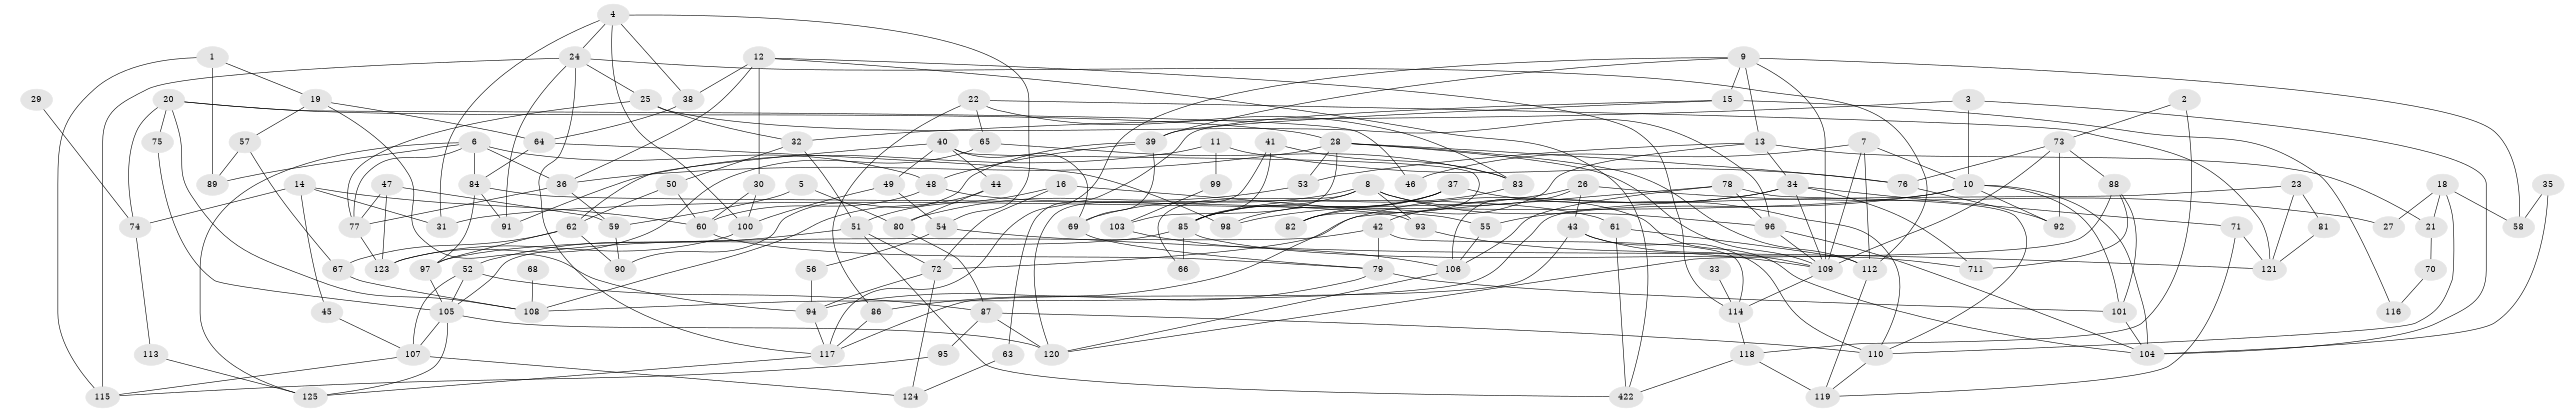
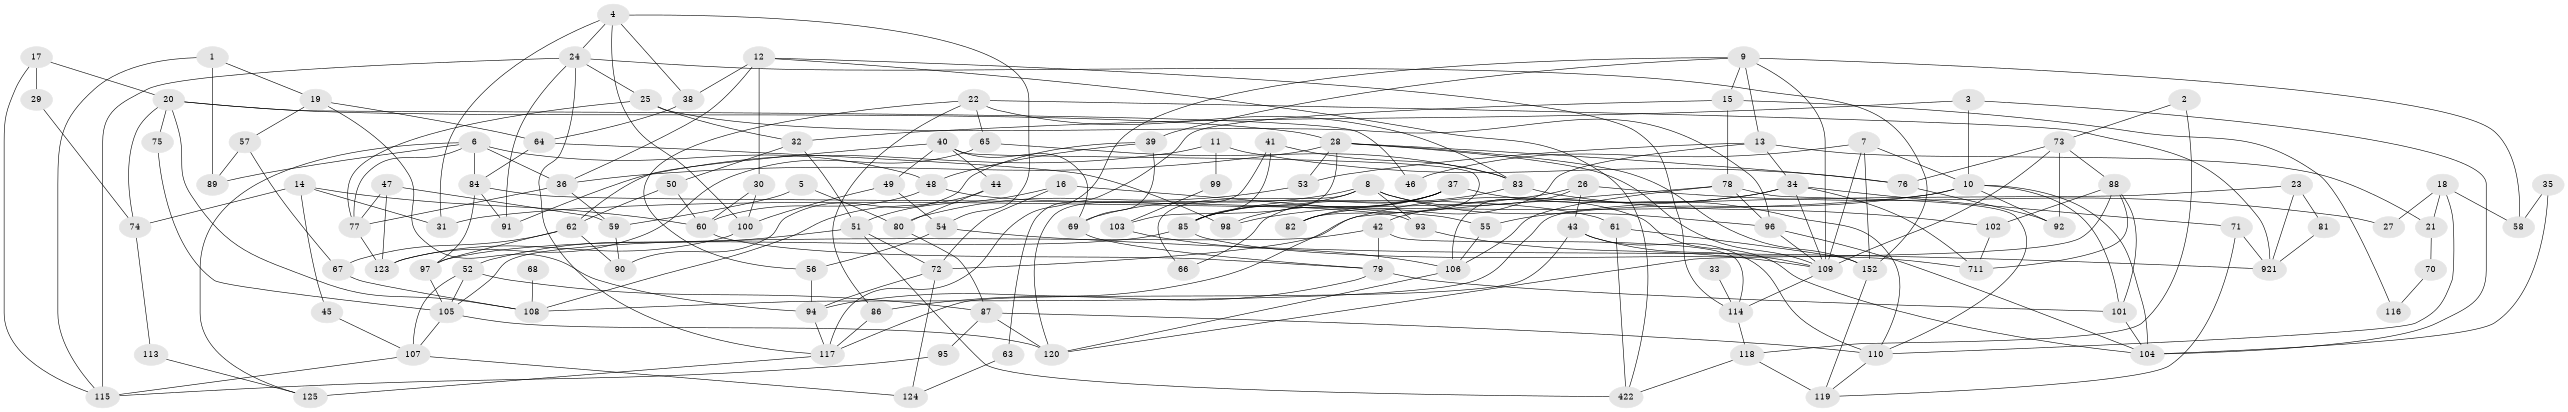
none -> (37, 57)
(1423, 113) -> (1728, 139)
none -> (701, 144)
none -> (1993, 227)
(1184, 249) -> (1262, 222)
(1870, 270) -> (1870, 270)
(2270, 270) -> (2270, 270)
(409, 379) -> none
